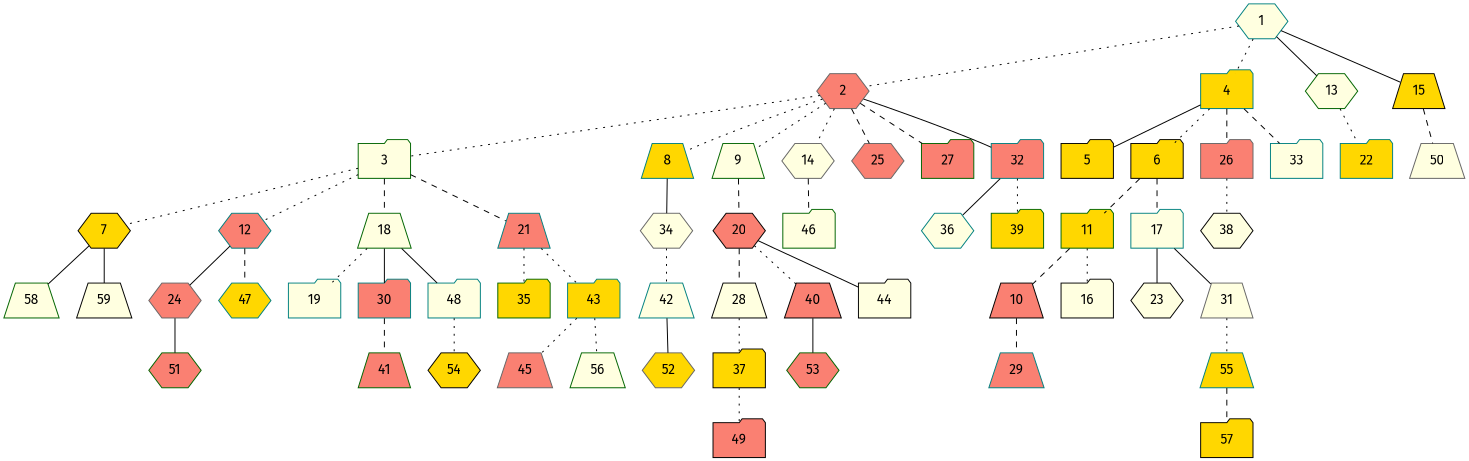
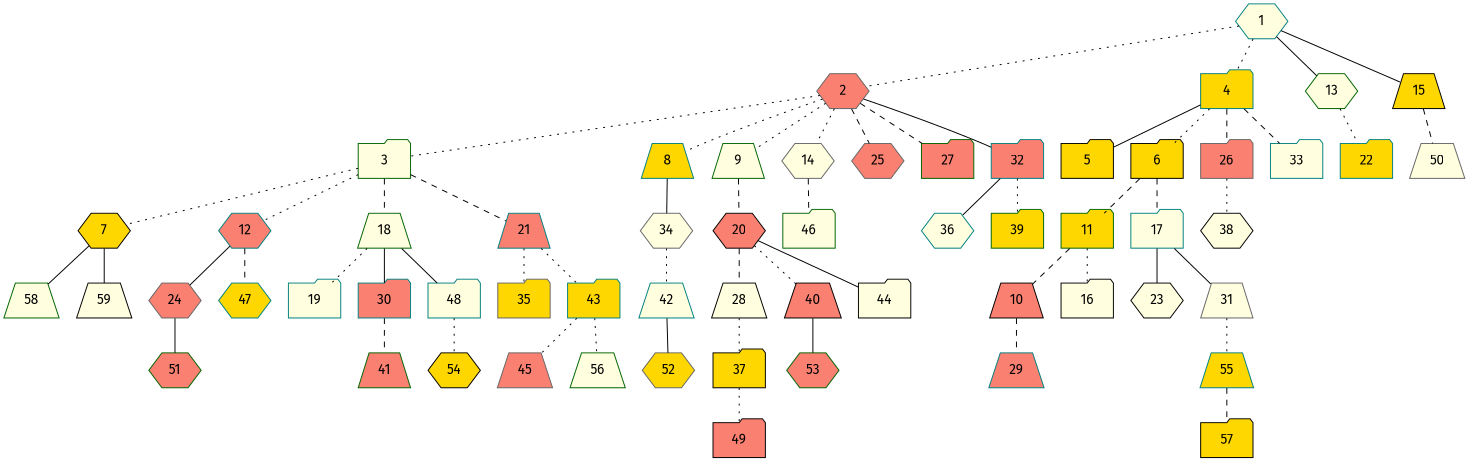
(524, 301) -> (524, 301)
